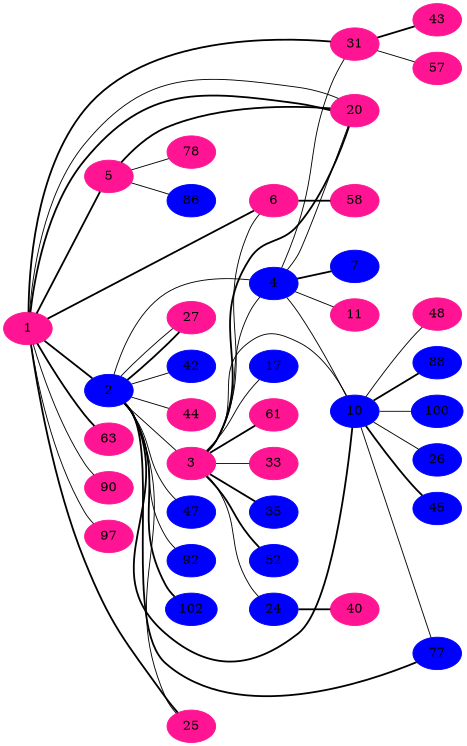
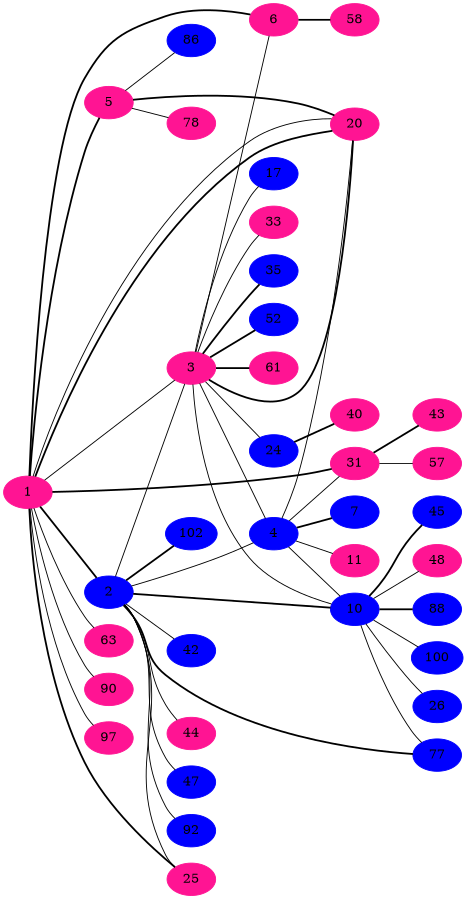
(191, 318) -> none
(64, 386) -> (59, 571)
none -> (110, 430)
